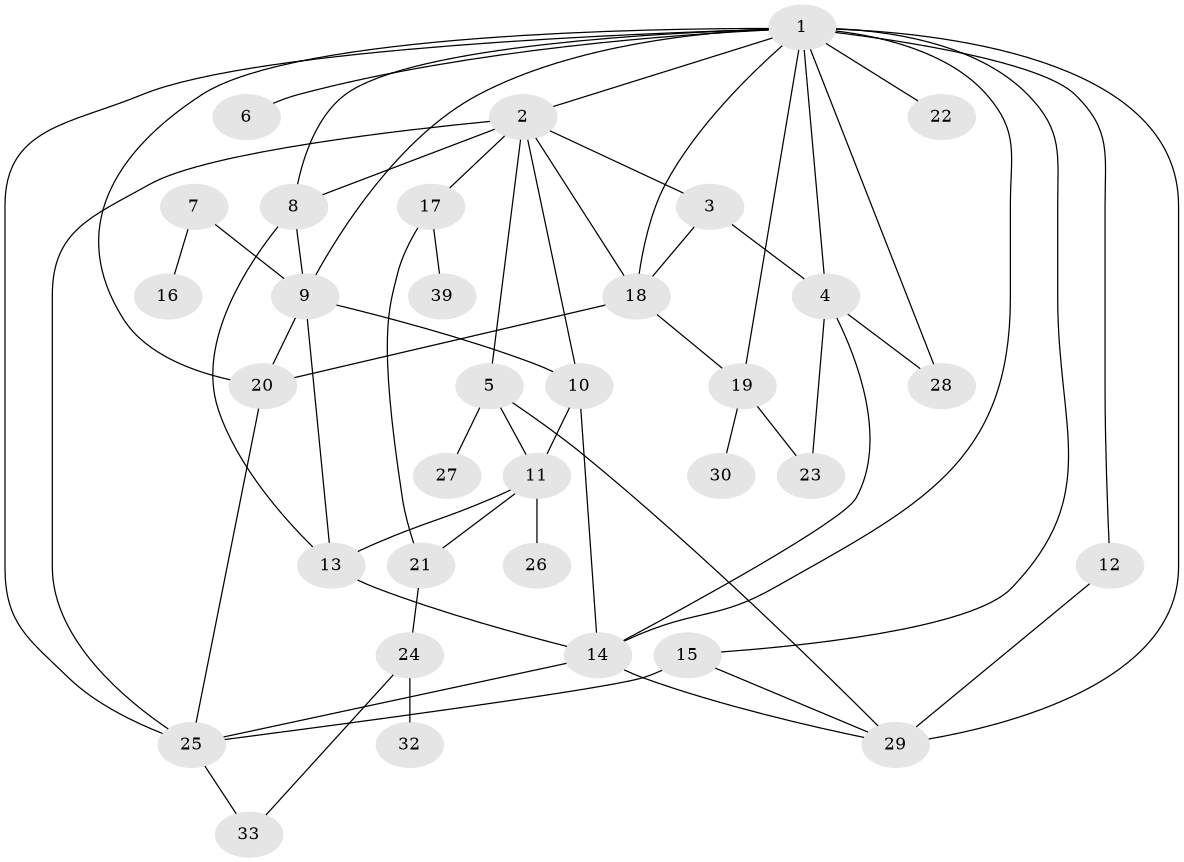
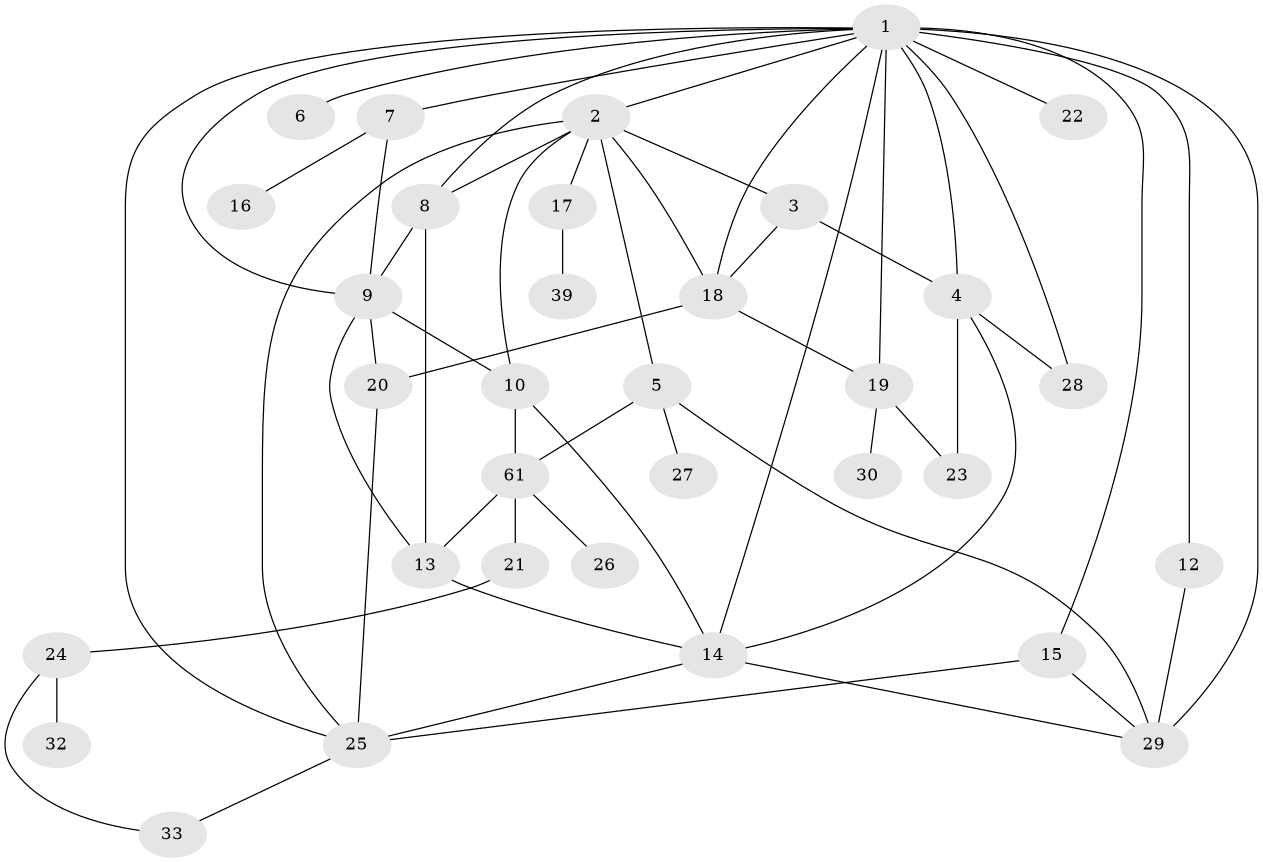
(217, 88) -> (659, 65)
(389, 384) -> none
(537, 476) -> (515, 476)
